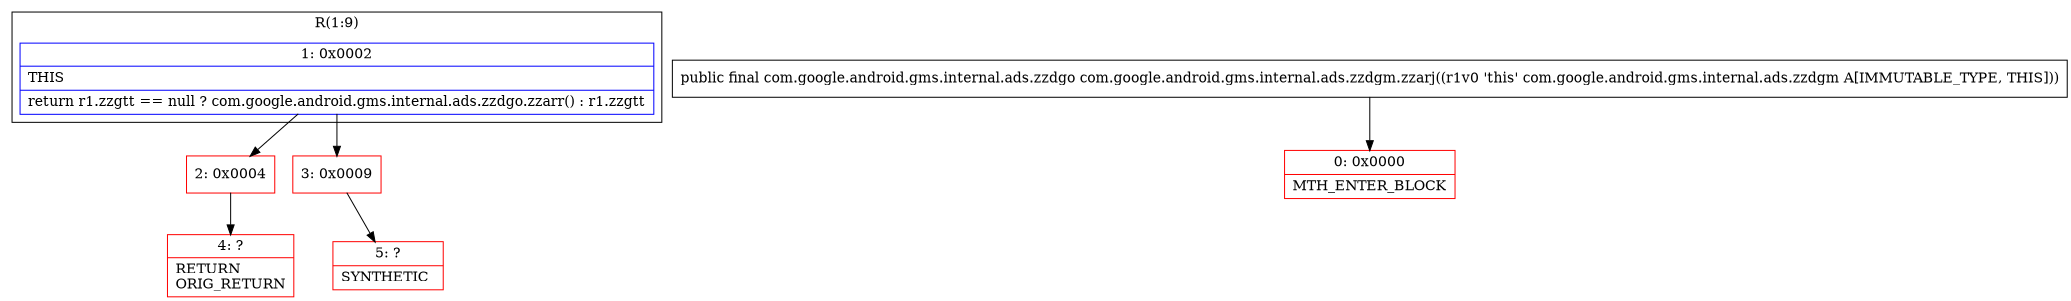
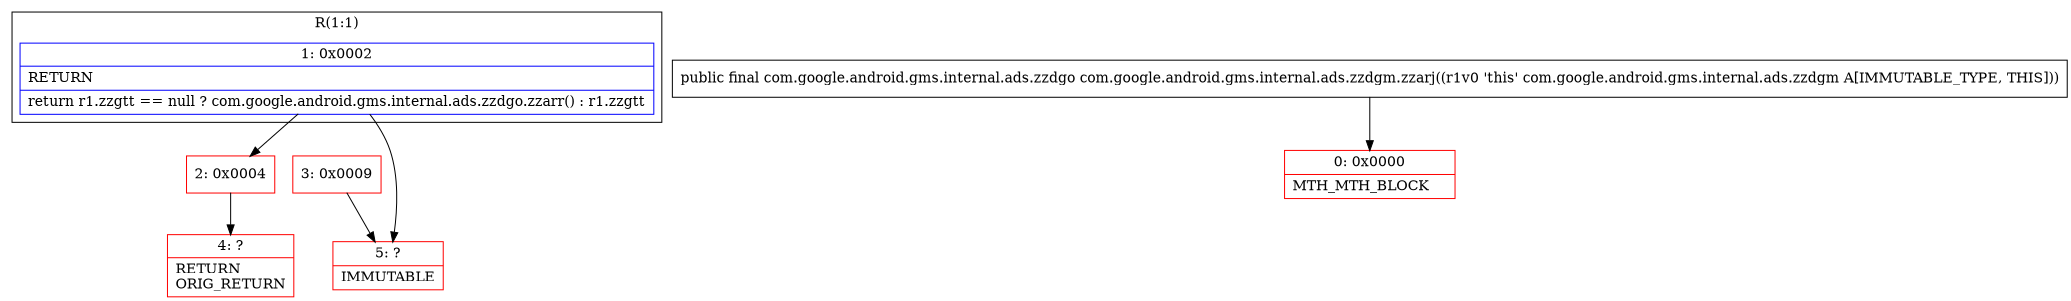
(337, 24) -> (337, 24)
(47, 78) -> (61, 78)
(337, 130) -> (395, 170)
(1370, 186) -> (1361, 186)
(385, 277) -> (388, 277)
